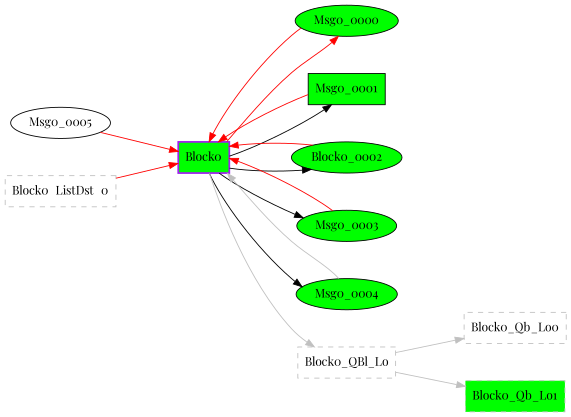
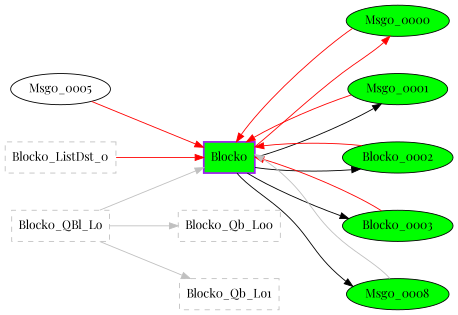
(347, 89) -> (398, 89)
(347, 226) -> (398, 226)
(247, 264) -> (148, 191)
(347, 294) -> (398, 294)
(515, 396) -> (229, 294)
